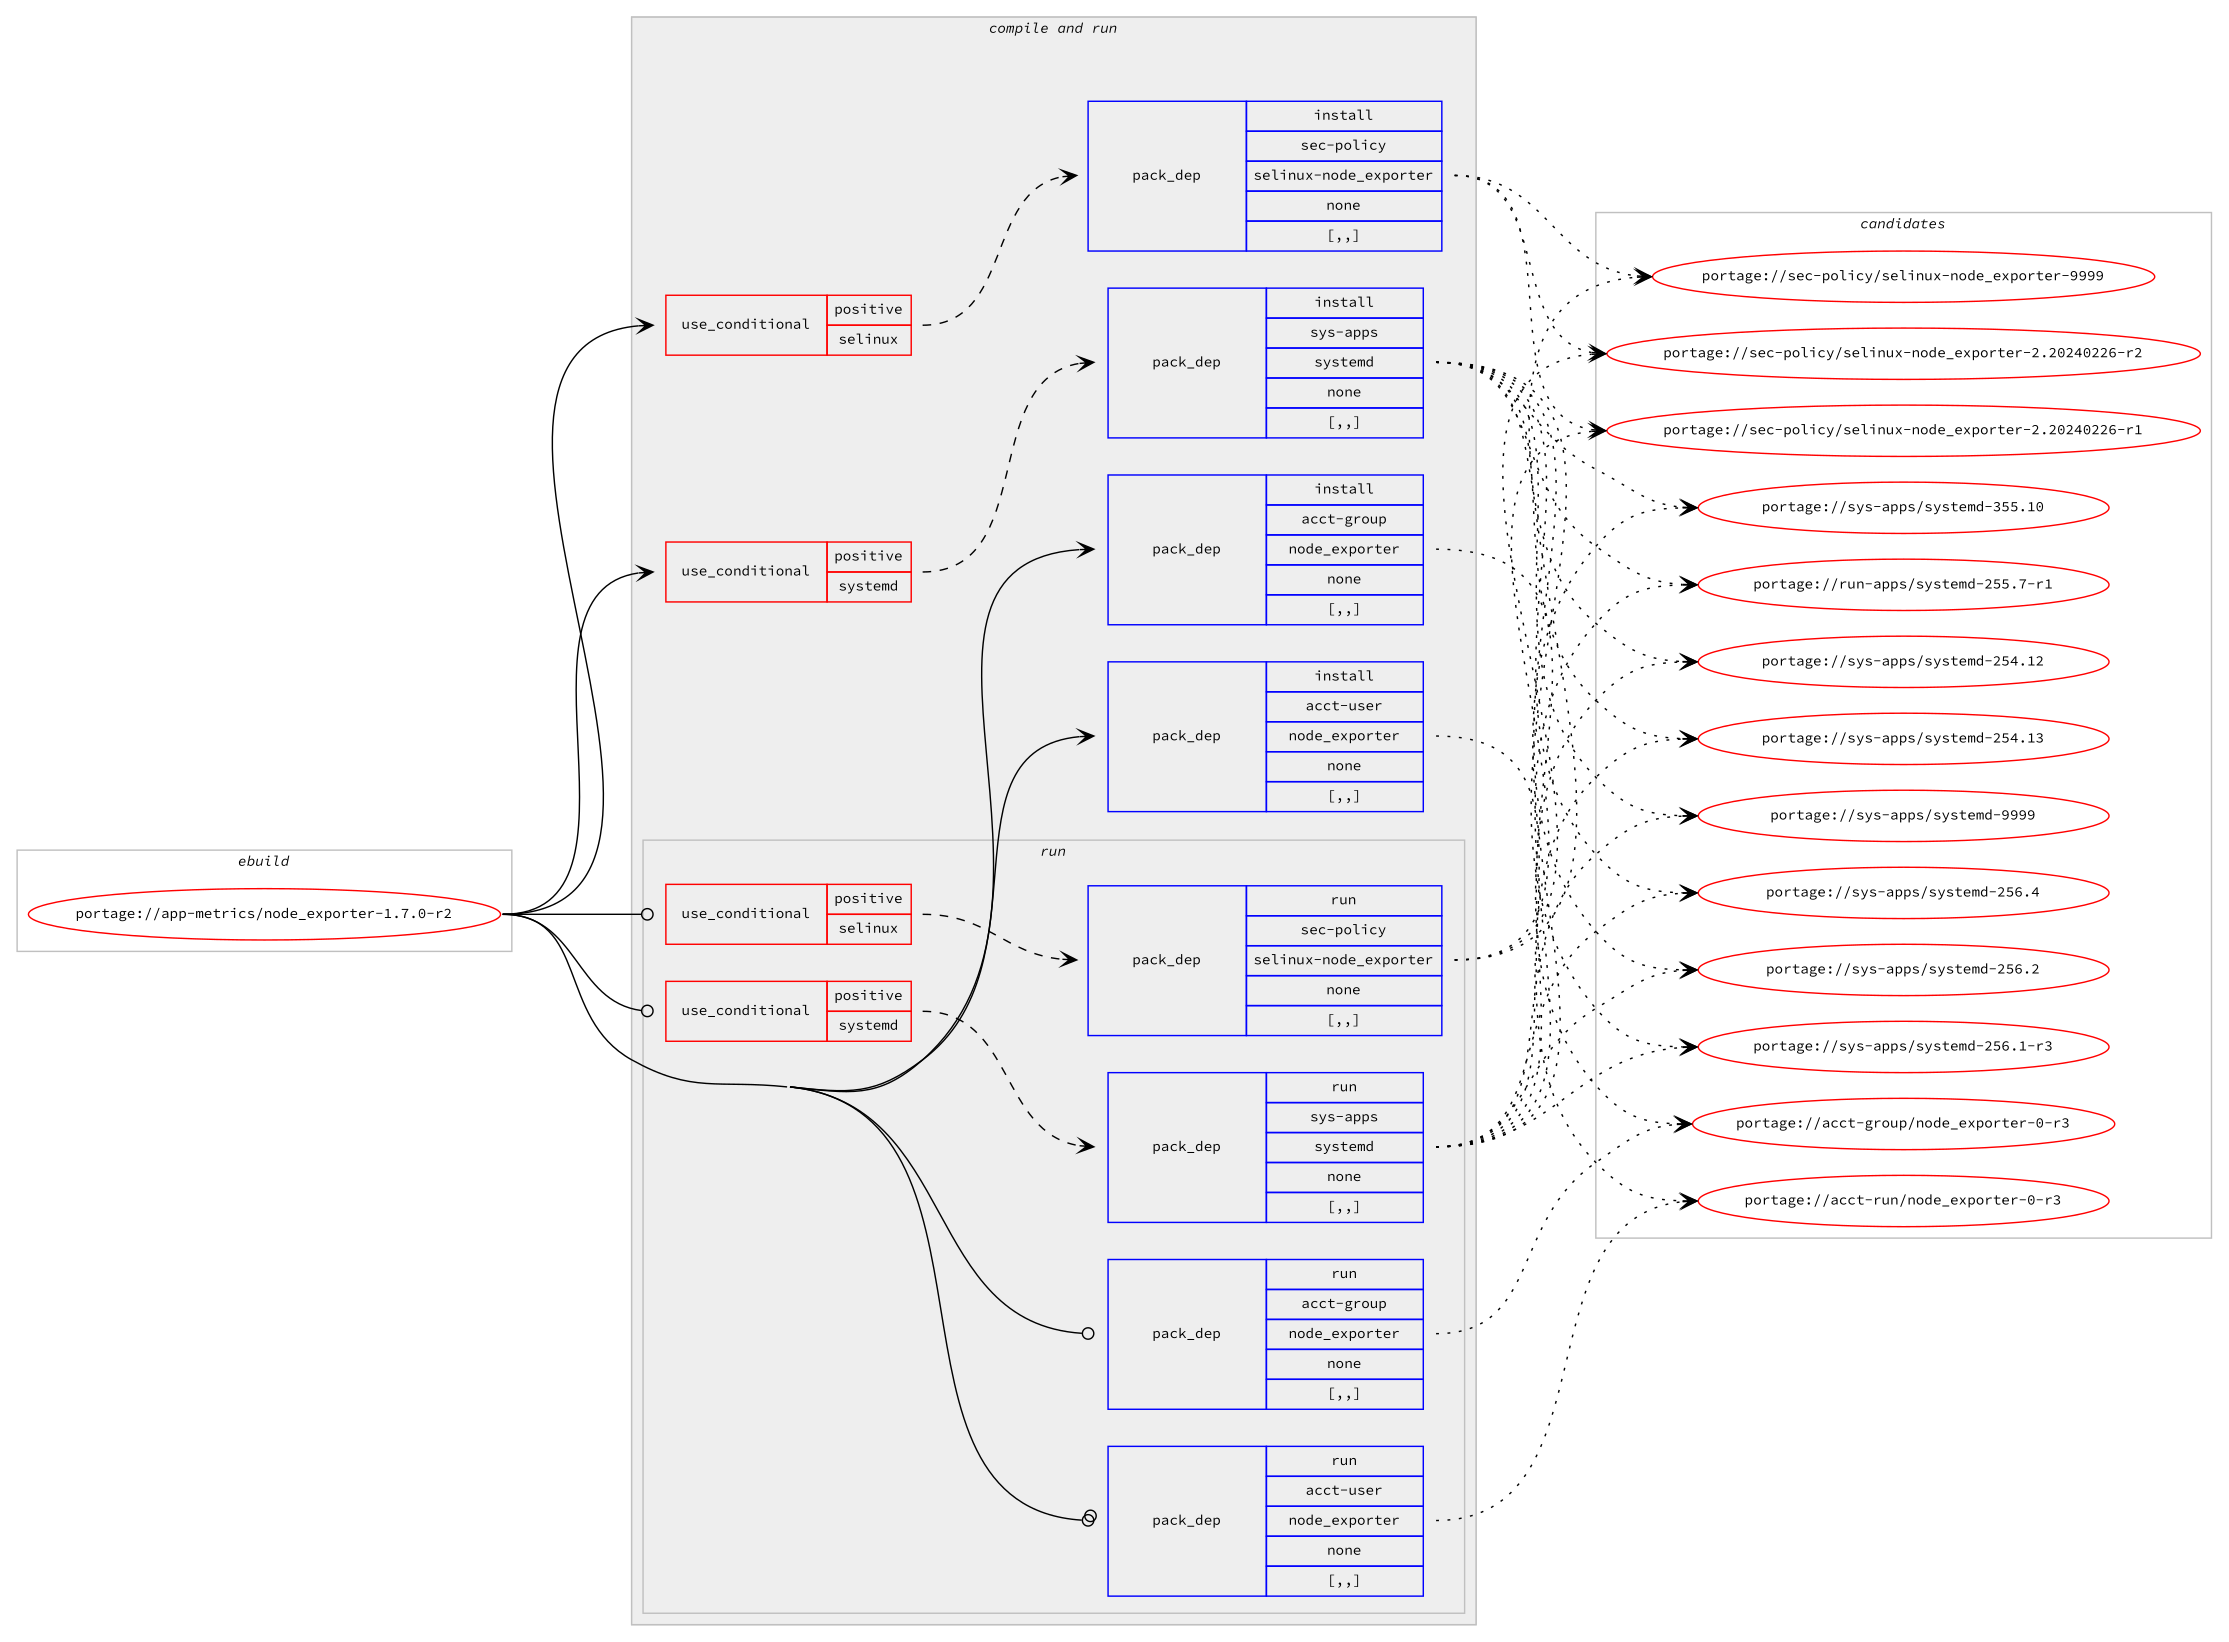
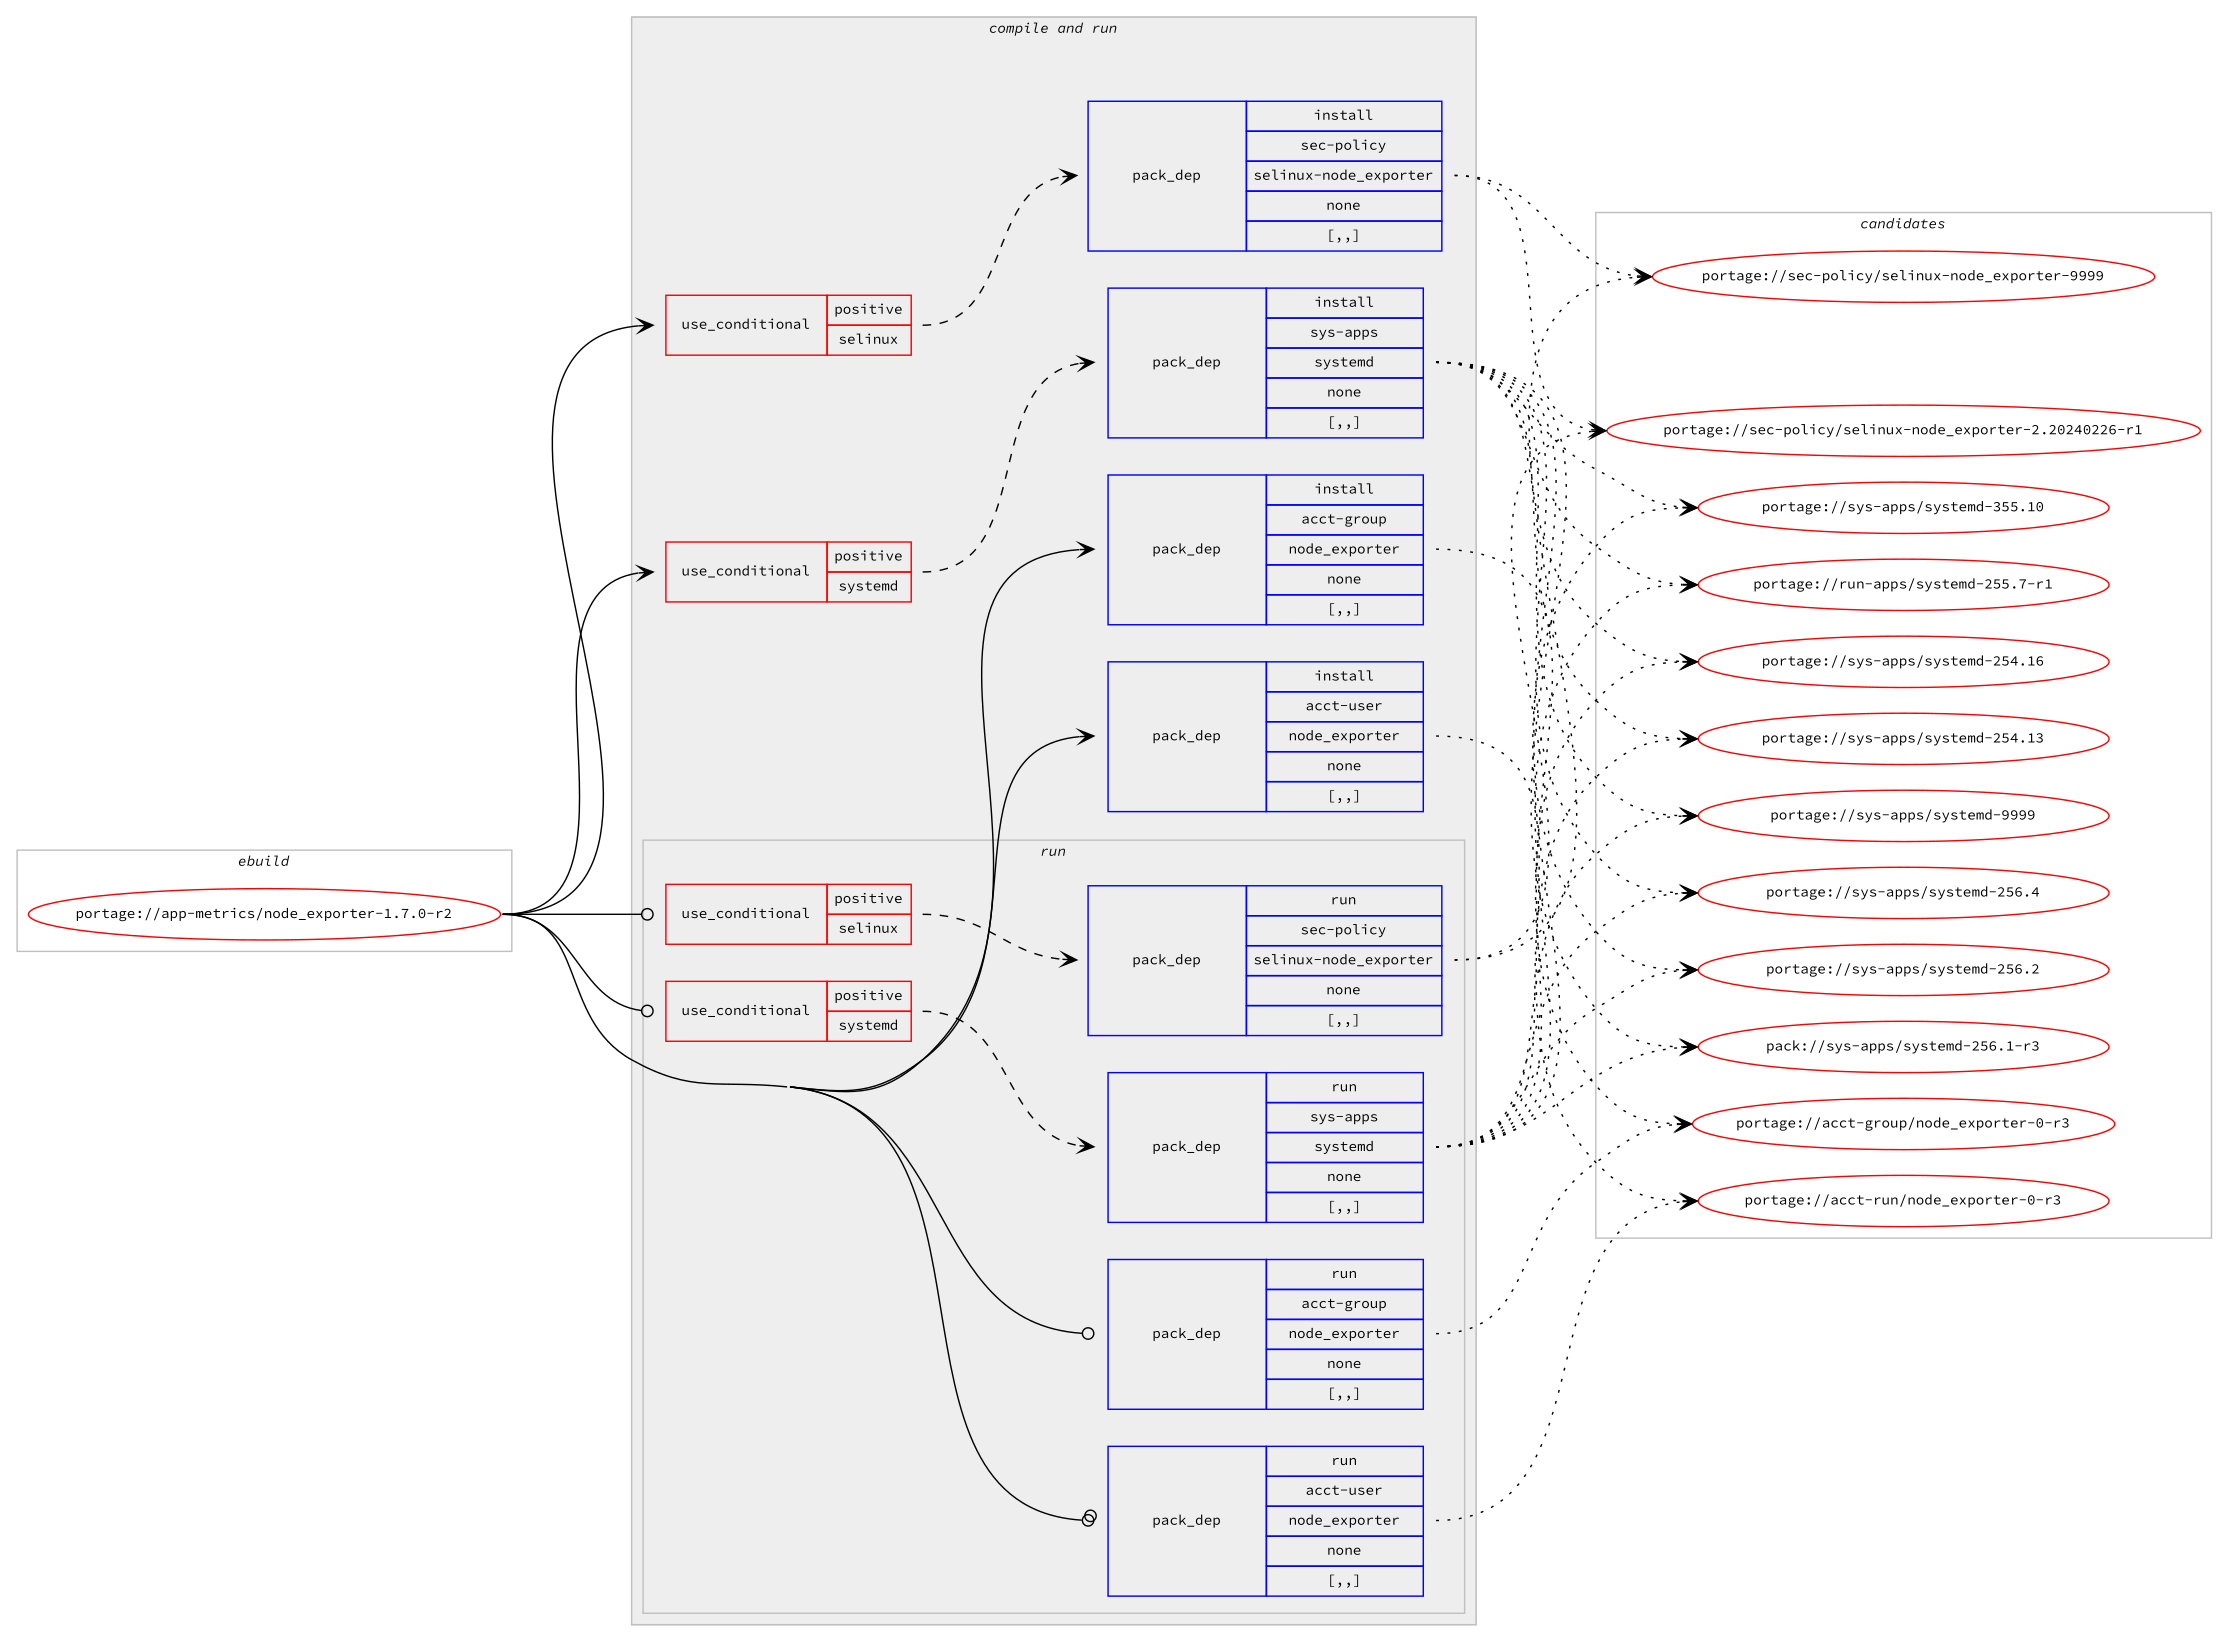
(1904, 354) -> none
(1904, 662) -> (1904, 662)
(1904, 1047) -> (1904, 1047)
